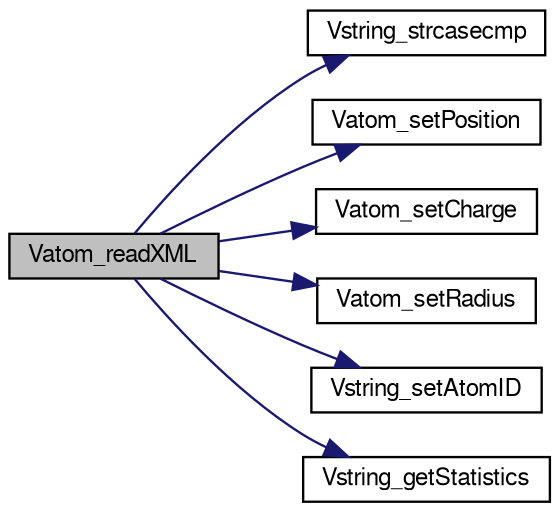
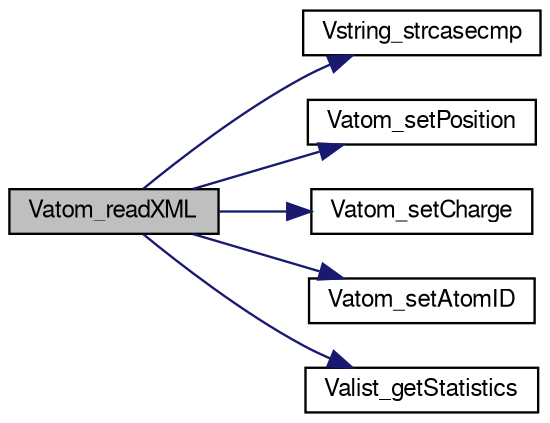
(427, 301) -> none
(427, 390) -> (422, 301)
(427, 479) -> (422, 390)
